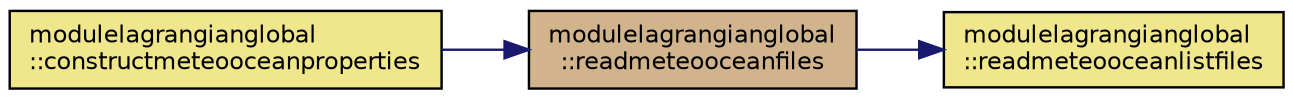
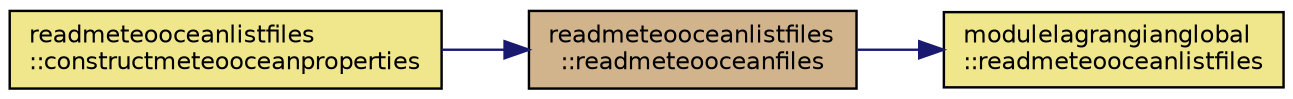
(226, 50) -> (226, 50)
(693, 50) -> (693, 50)
